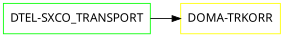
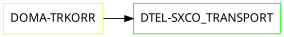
(161, 19) -> (114, 19)
